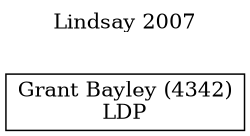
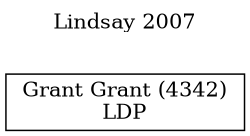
(125, 102) -> (125, 102)
